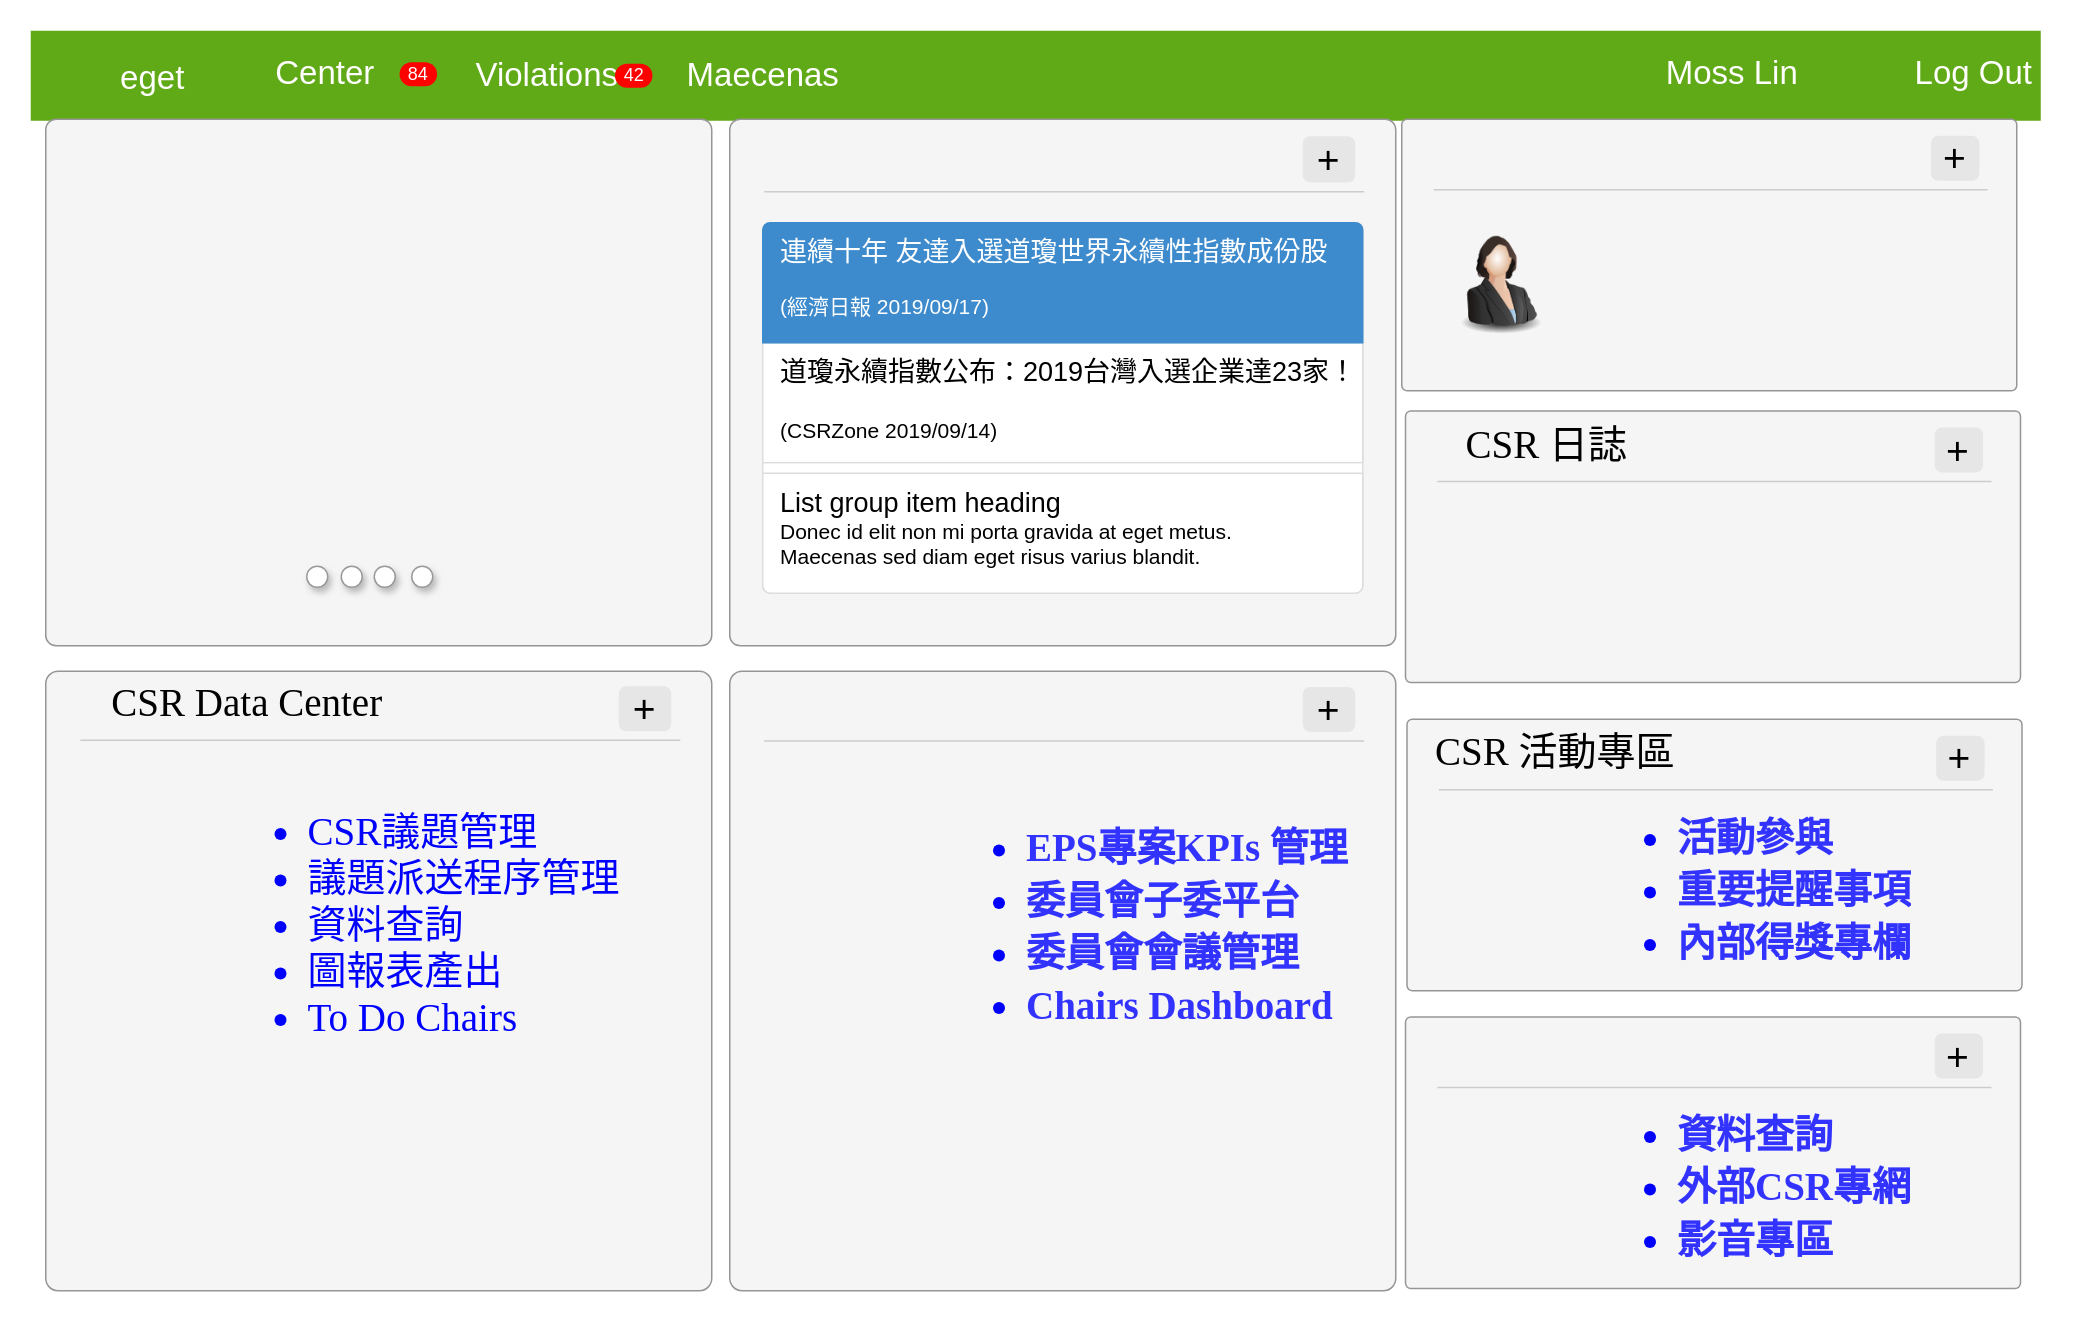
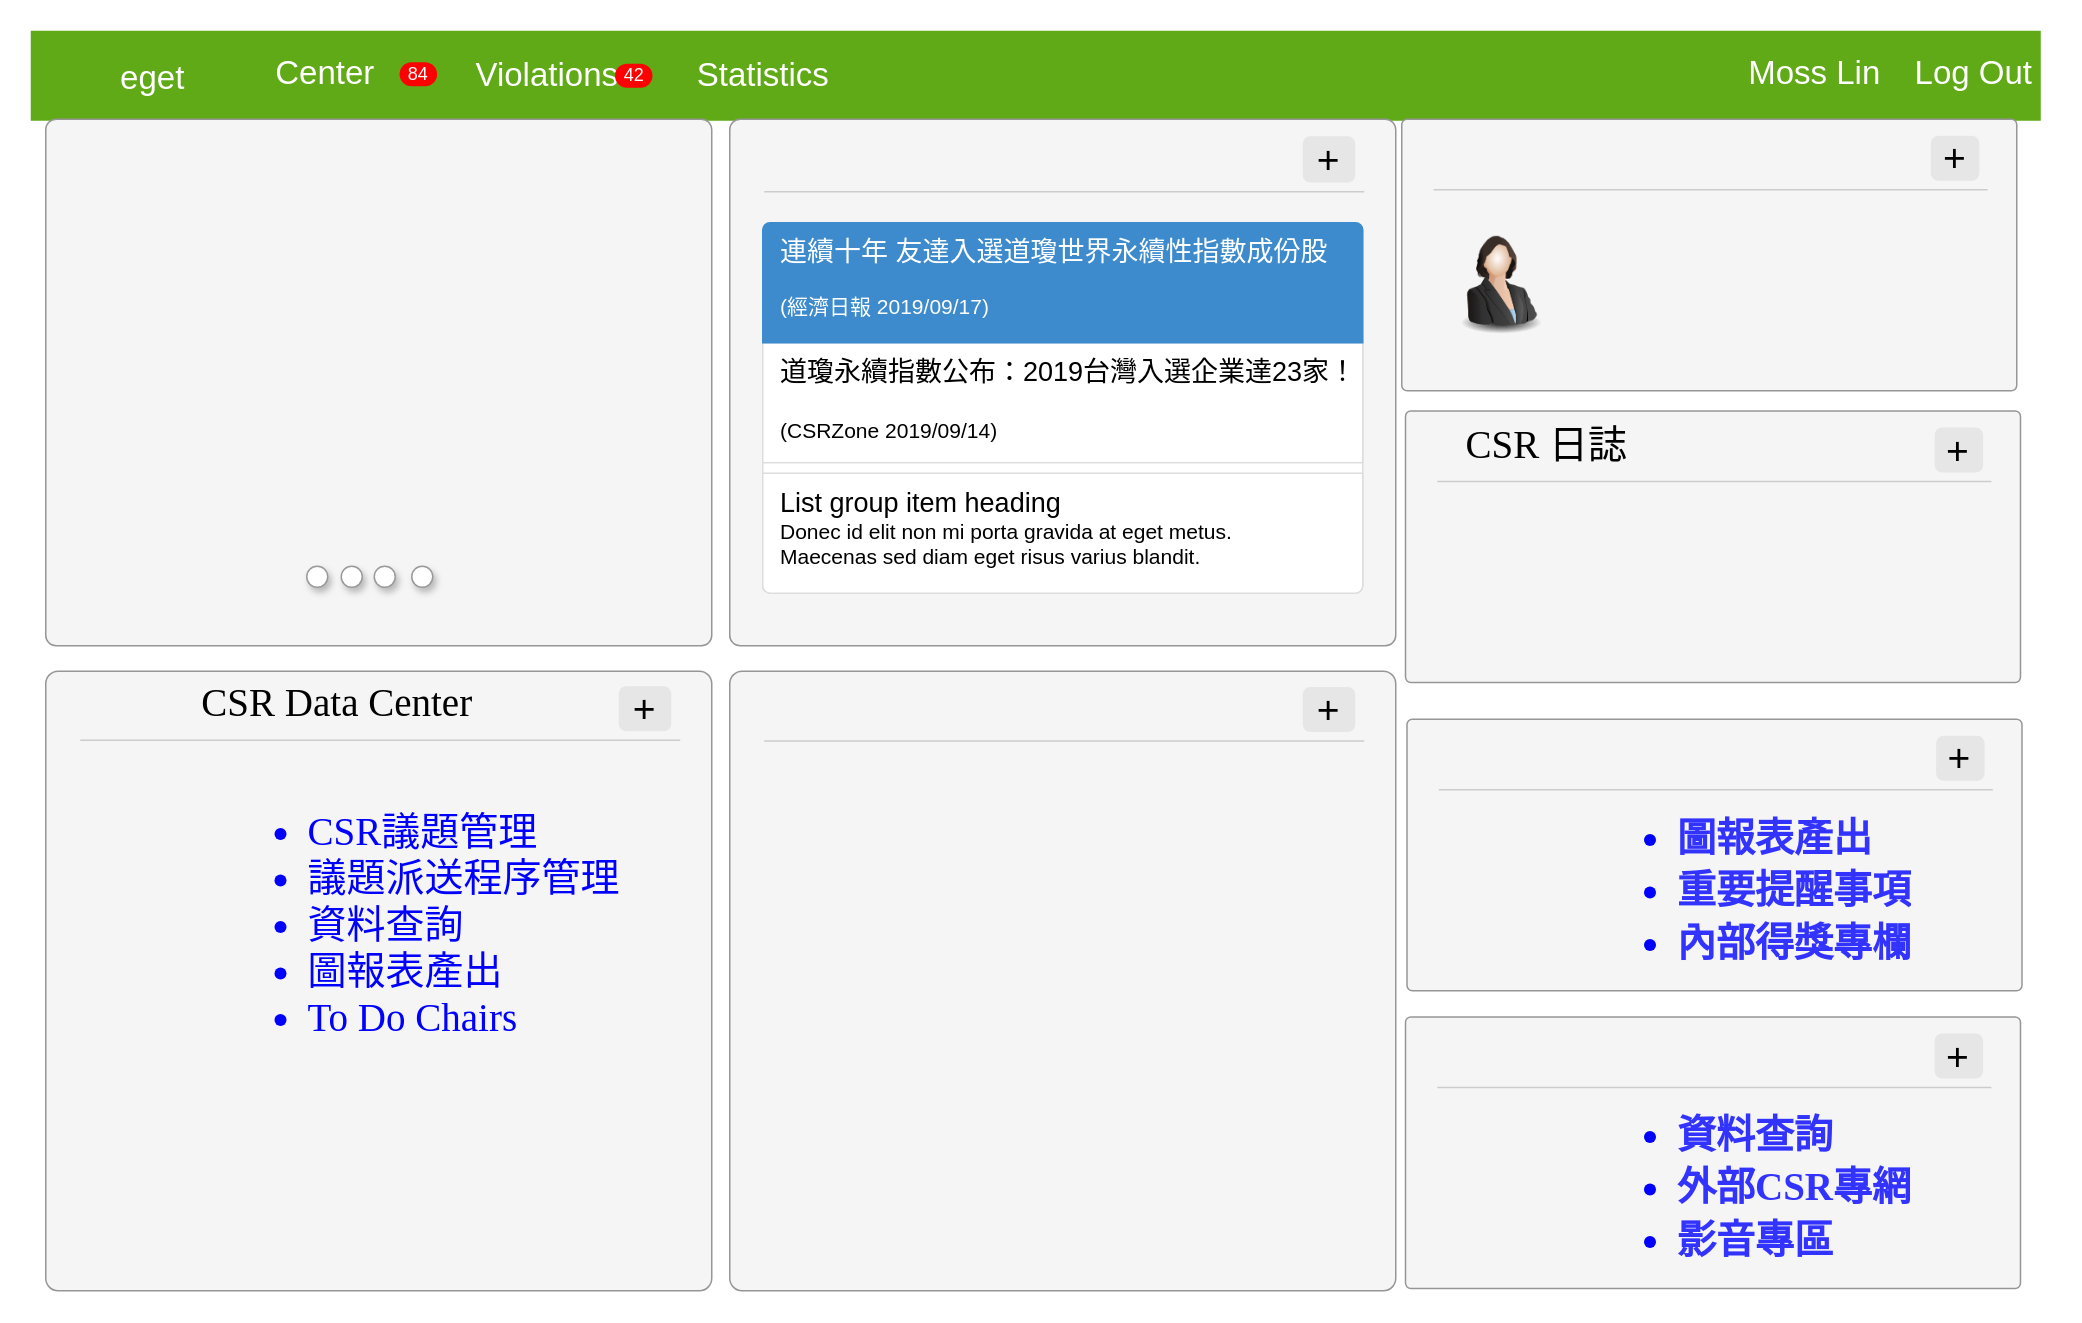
(1732, 74) -> (1814, 74)
(764, 76) -> (764, 76)
(248, 703) -> (338, 703)
(1556, 752) -> none
(1735, 883) -> (1735, 883)
(1160, 925) -> none
